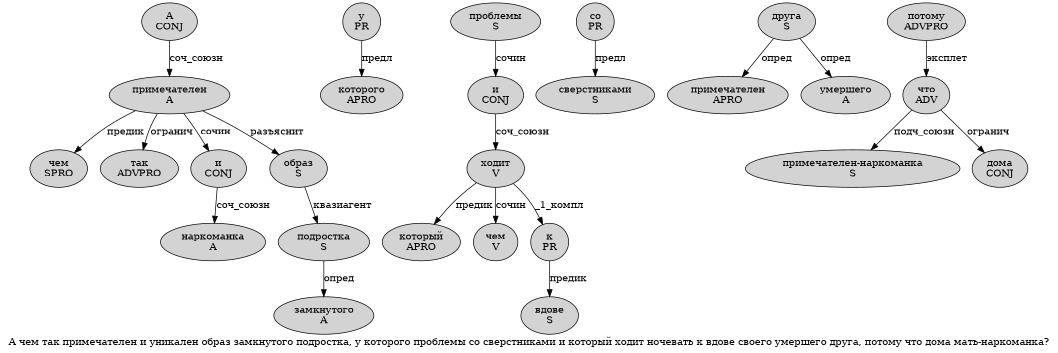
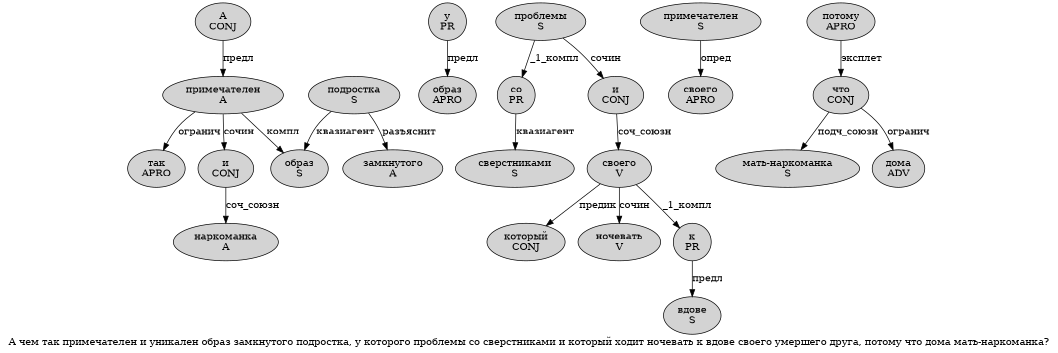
(787, 22) -> (701, 22)
(926, 22) -> (841, 22)
none -> (530, 55)
(196, 58) -> (238, 58)
(611, 58) -> (545, 132)
(362, 95) -> (447, 95)
(728, 95) -> (701, 95)
(846, 95) -> none
(926, 95) -> (841, 95)
(277, 132) -> (283, 132)
(59, 169) -> none
(139, 169) -> (156, 169)
(496, 169) -> (619, 169)
(853, 169) -> (788, 169)
(1000, 169) -> (898, 169)
(310, 202) -> (317, 126)
(421, 242) -> (526, 242)
(496, 242) -> (619, 242)
(339, 279) -> (409, 132)
(568, 279) -> (708, 279)
